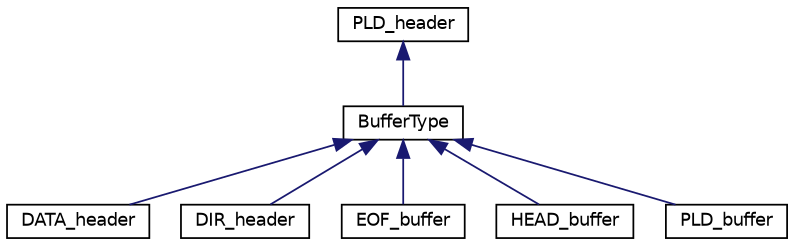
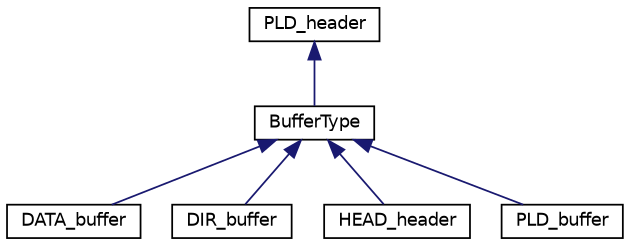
(78, 221) -> (74, 221)
(245, 221) -> (232, 221)
(403, 221) -> none
(565, 221) -> (397, 221)
